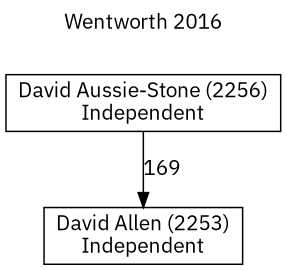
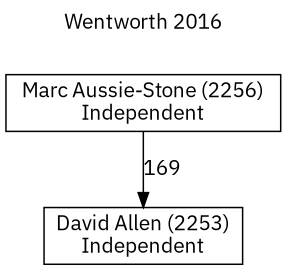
(143, 103) -> (143, 103)
